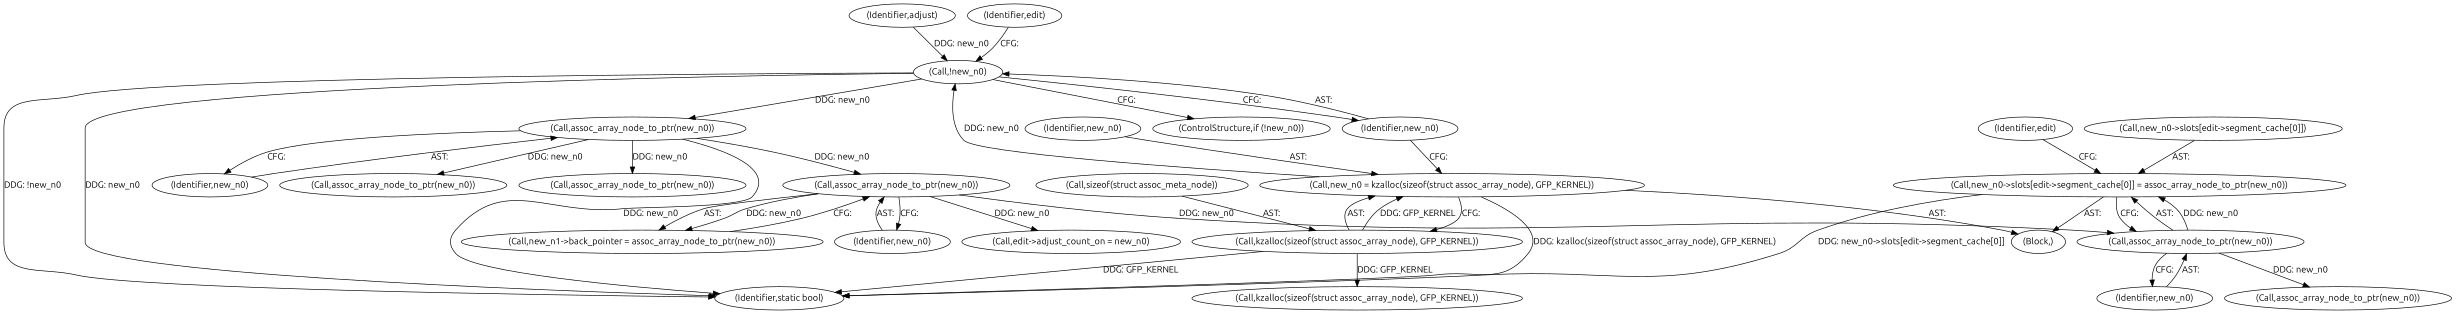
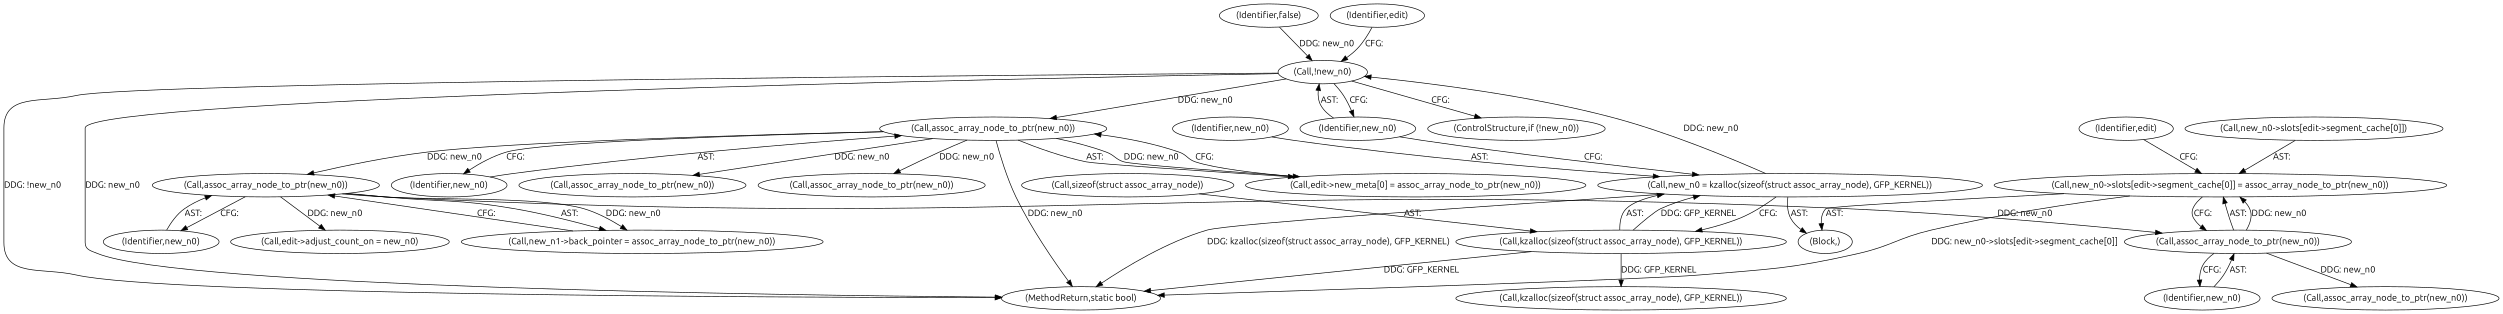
(902, 16) -> (1269, 16)
(1142, 185) -> (1128, 185)
none -> (1416, 185)
(779, 298) -> (1081, 298)
